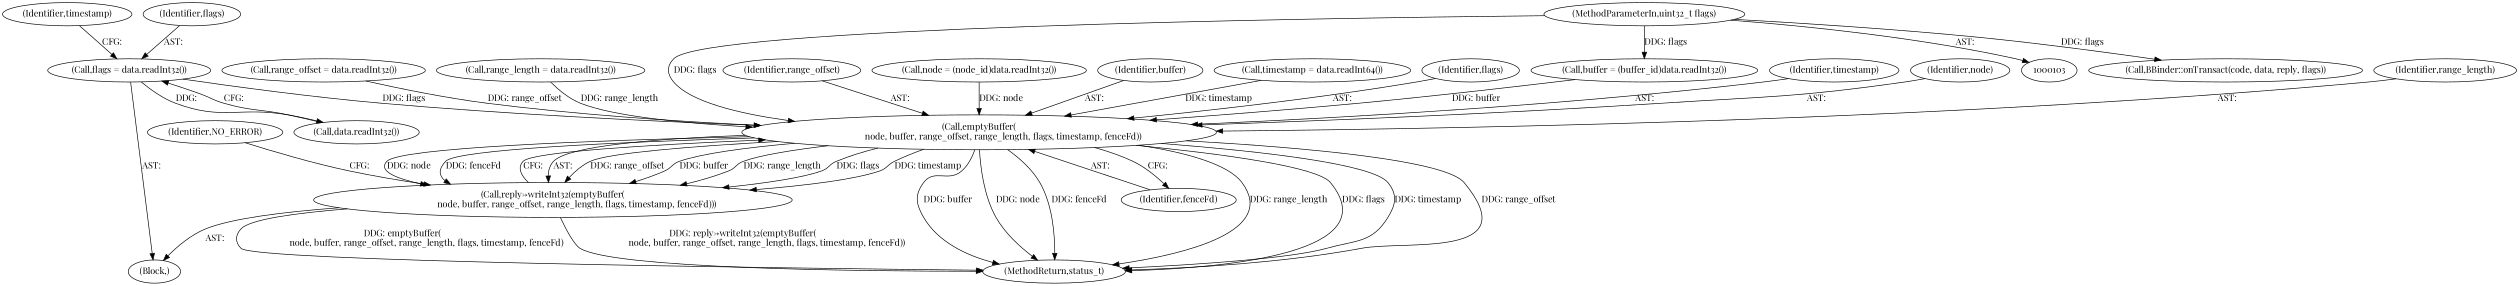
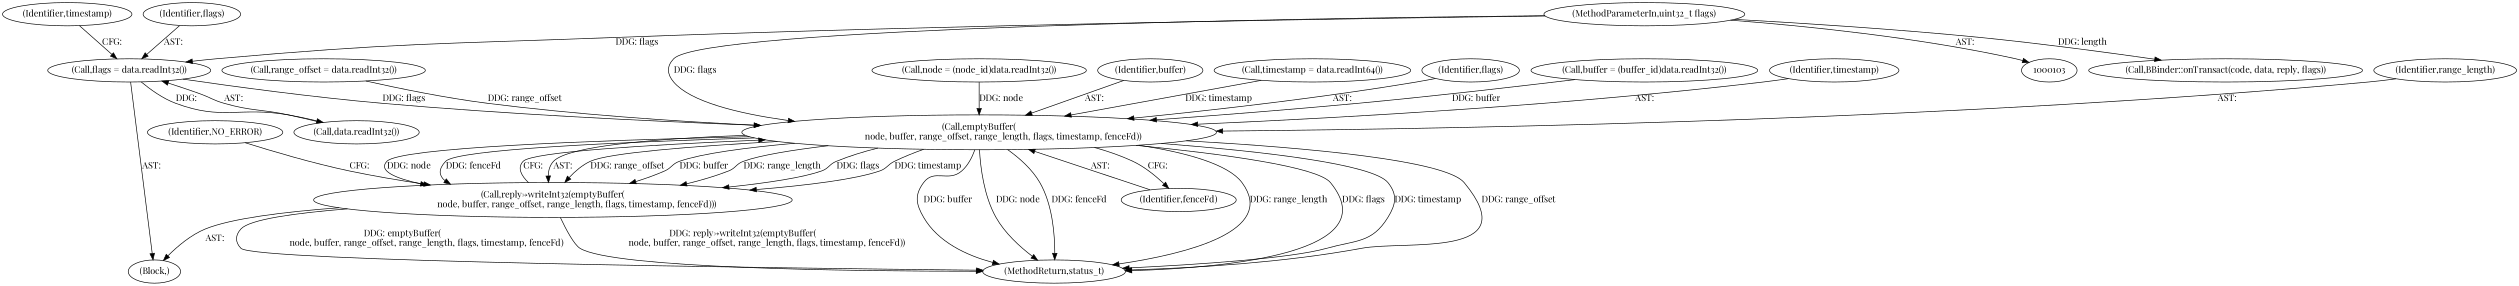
(1644, 39) -> (868, 29)
(2083, 42) -> (2083, 42)
(541, 70) -> none
(792, 70) -> none
(1960, 70) -> none
(235, 98) -> (235, 98)
